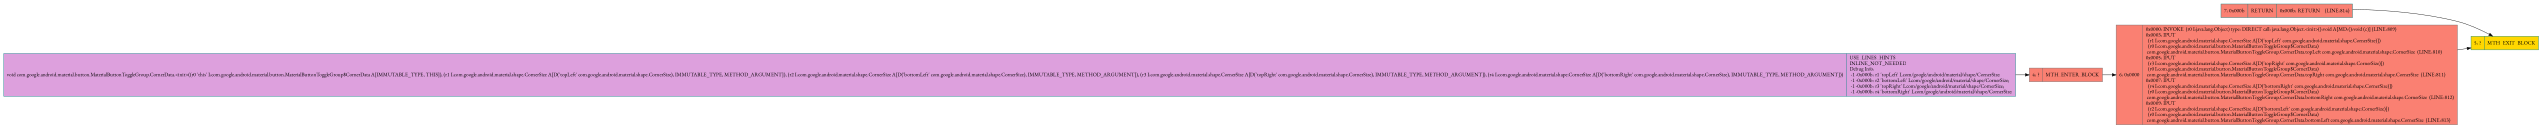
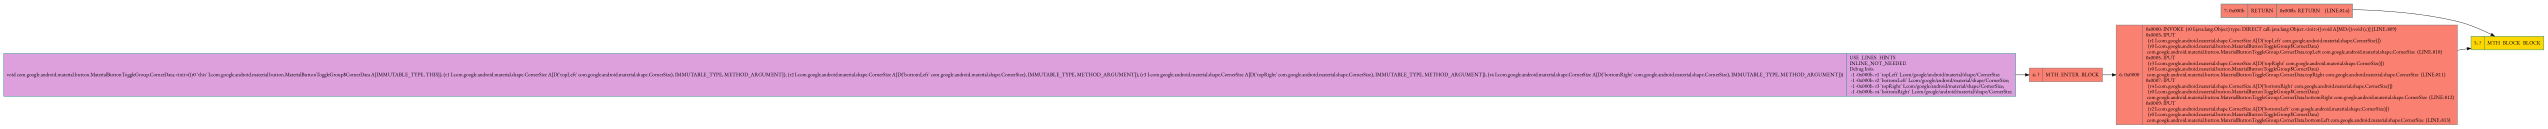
(2511, 43) -> (2514, 43)
